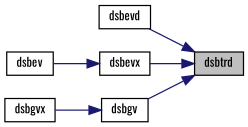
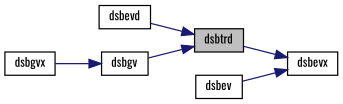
(166, 64) -> (260, 50)
